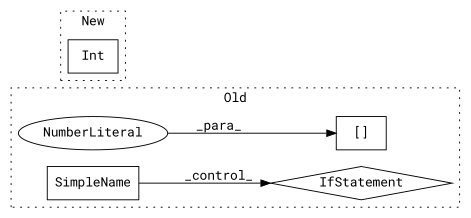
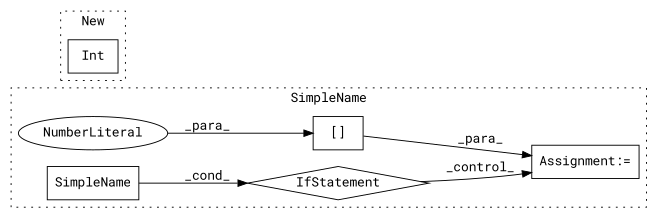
(235, 99) -> (329, 99)
none -> (585, 162)
(219, 176) -> (207, 176)
